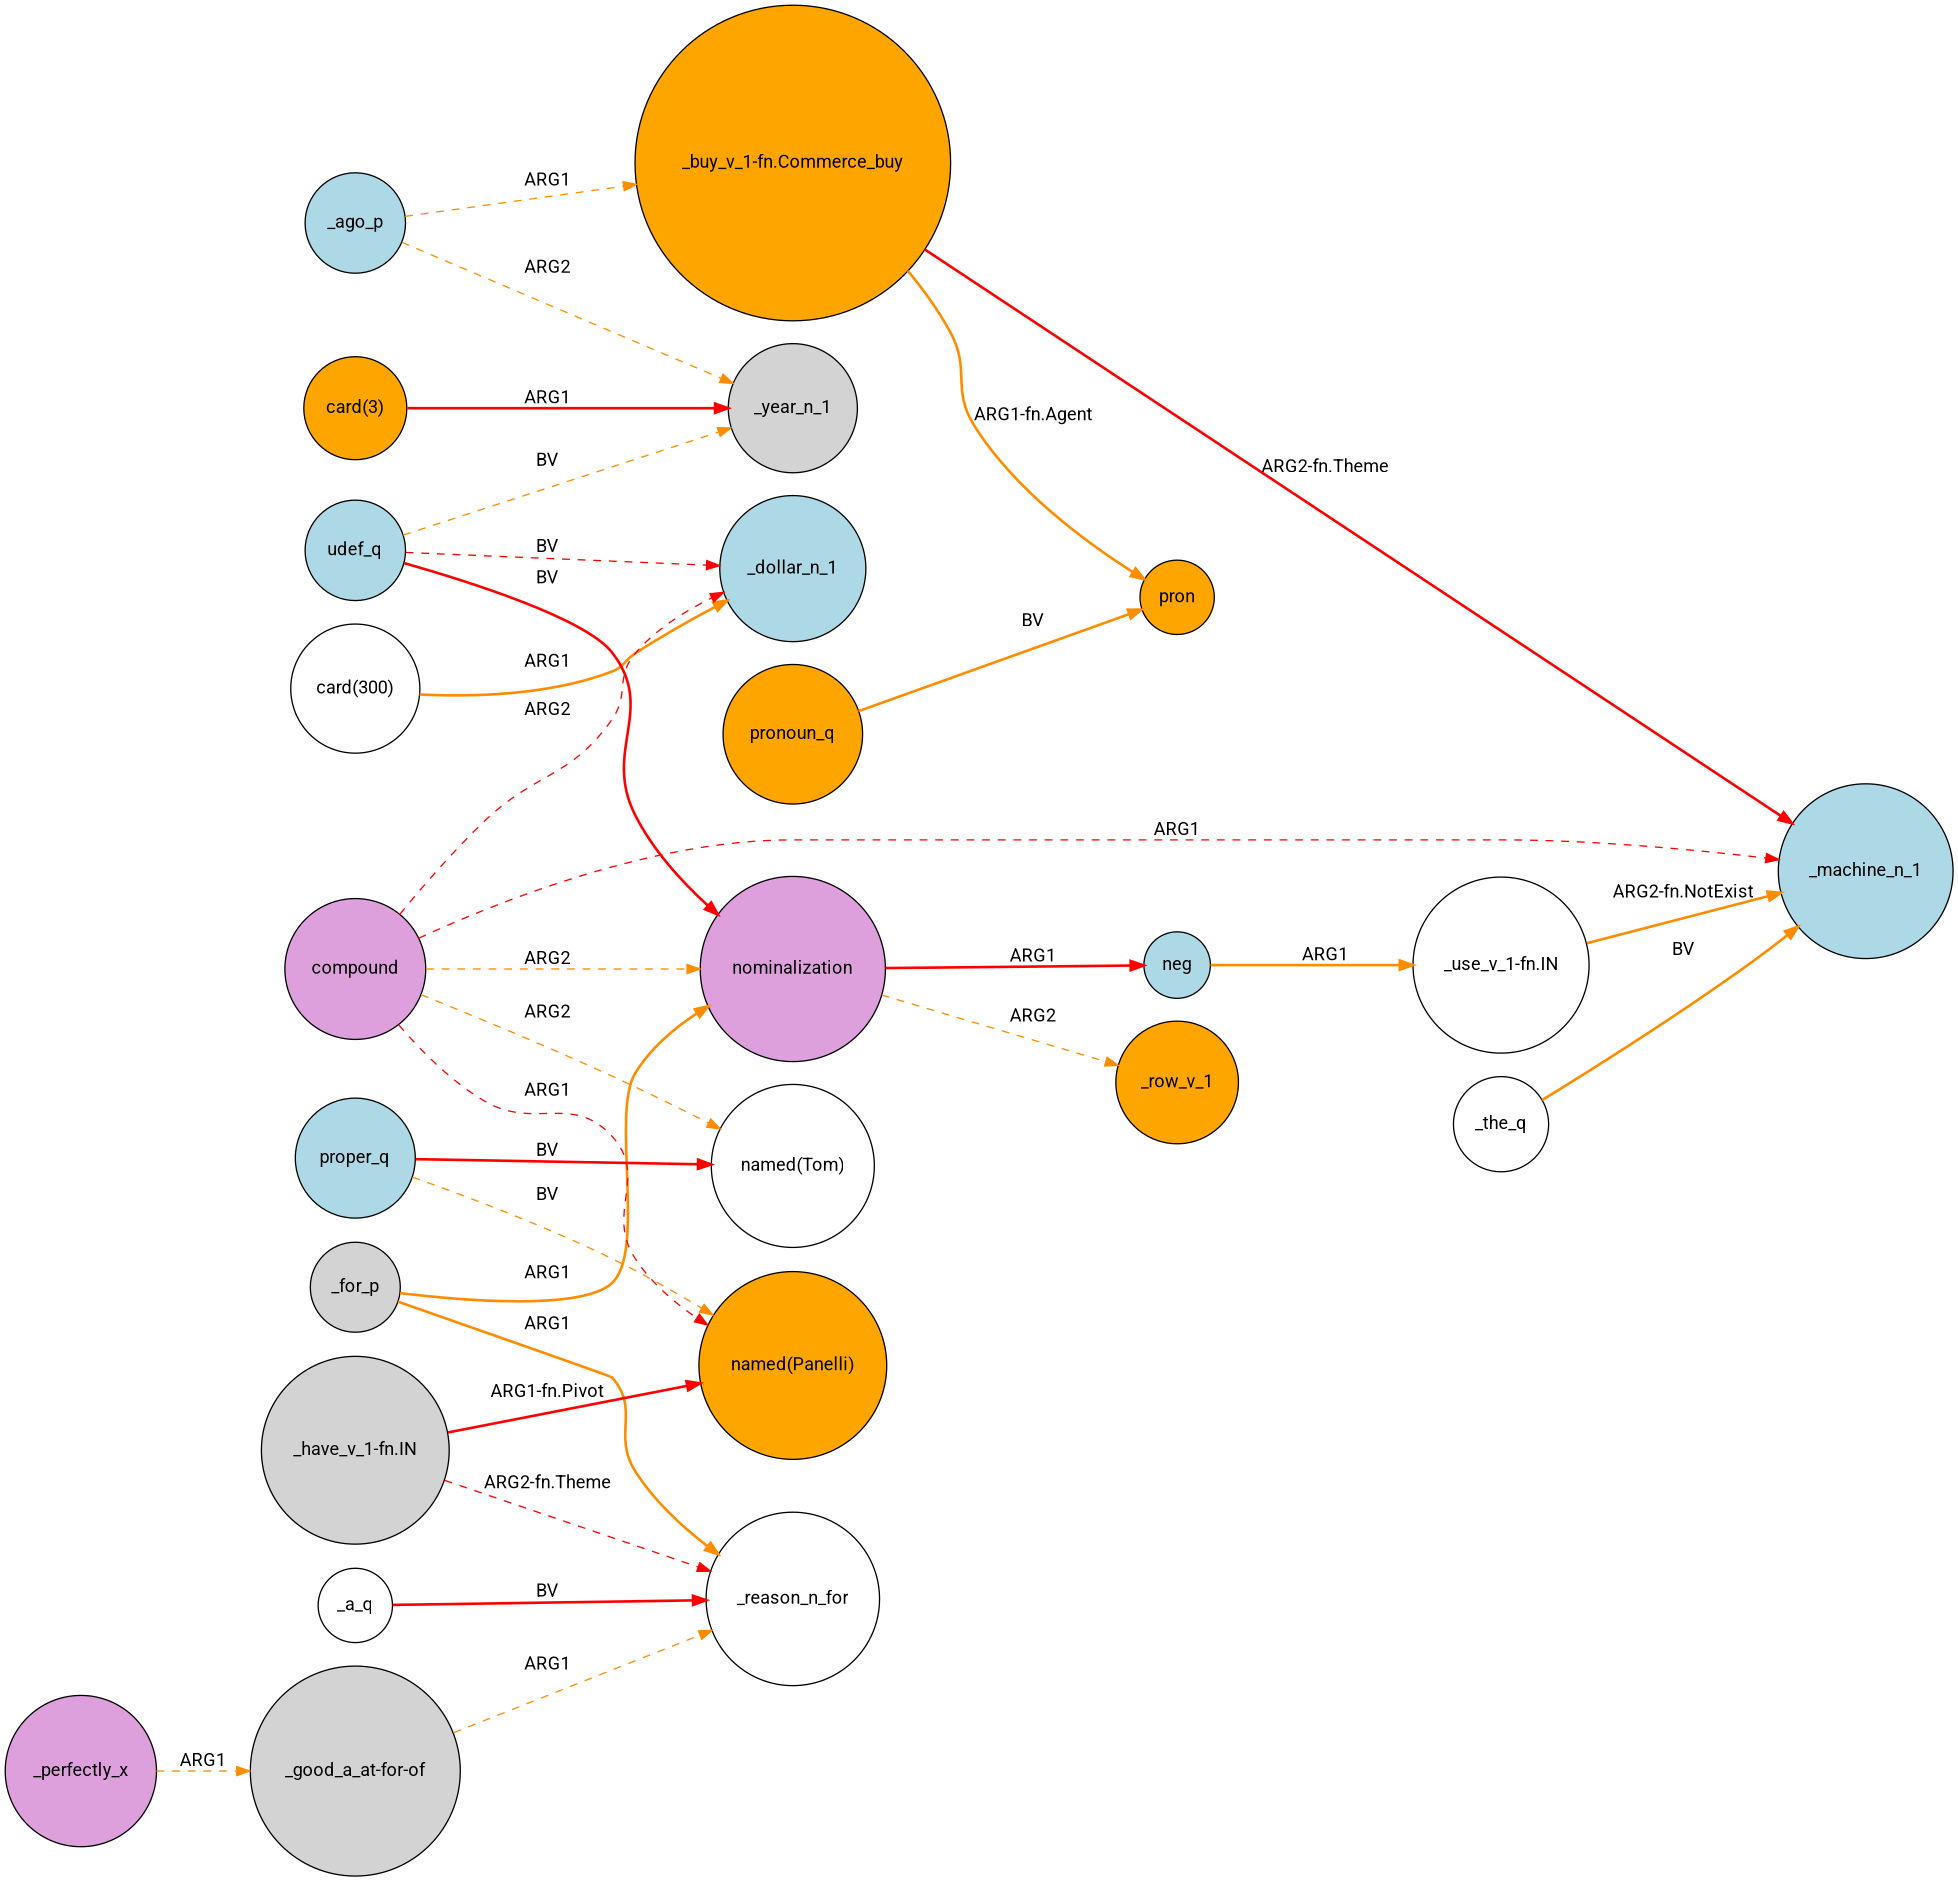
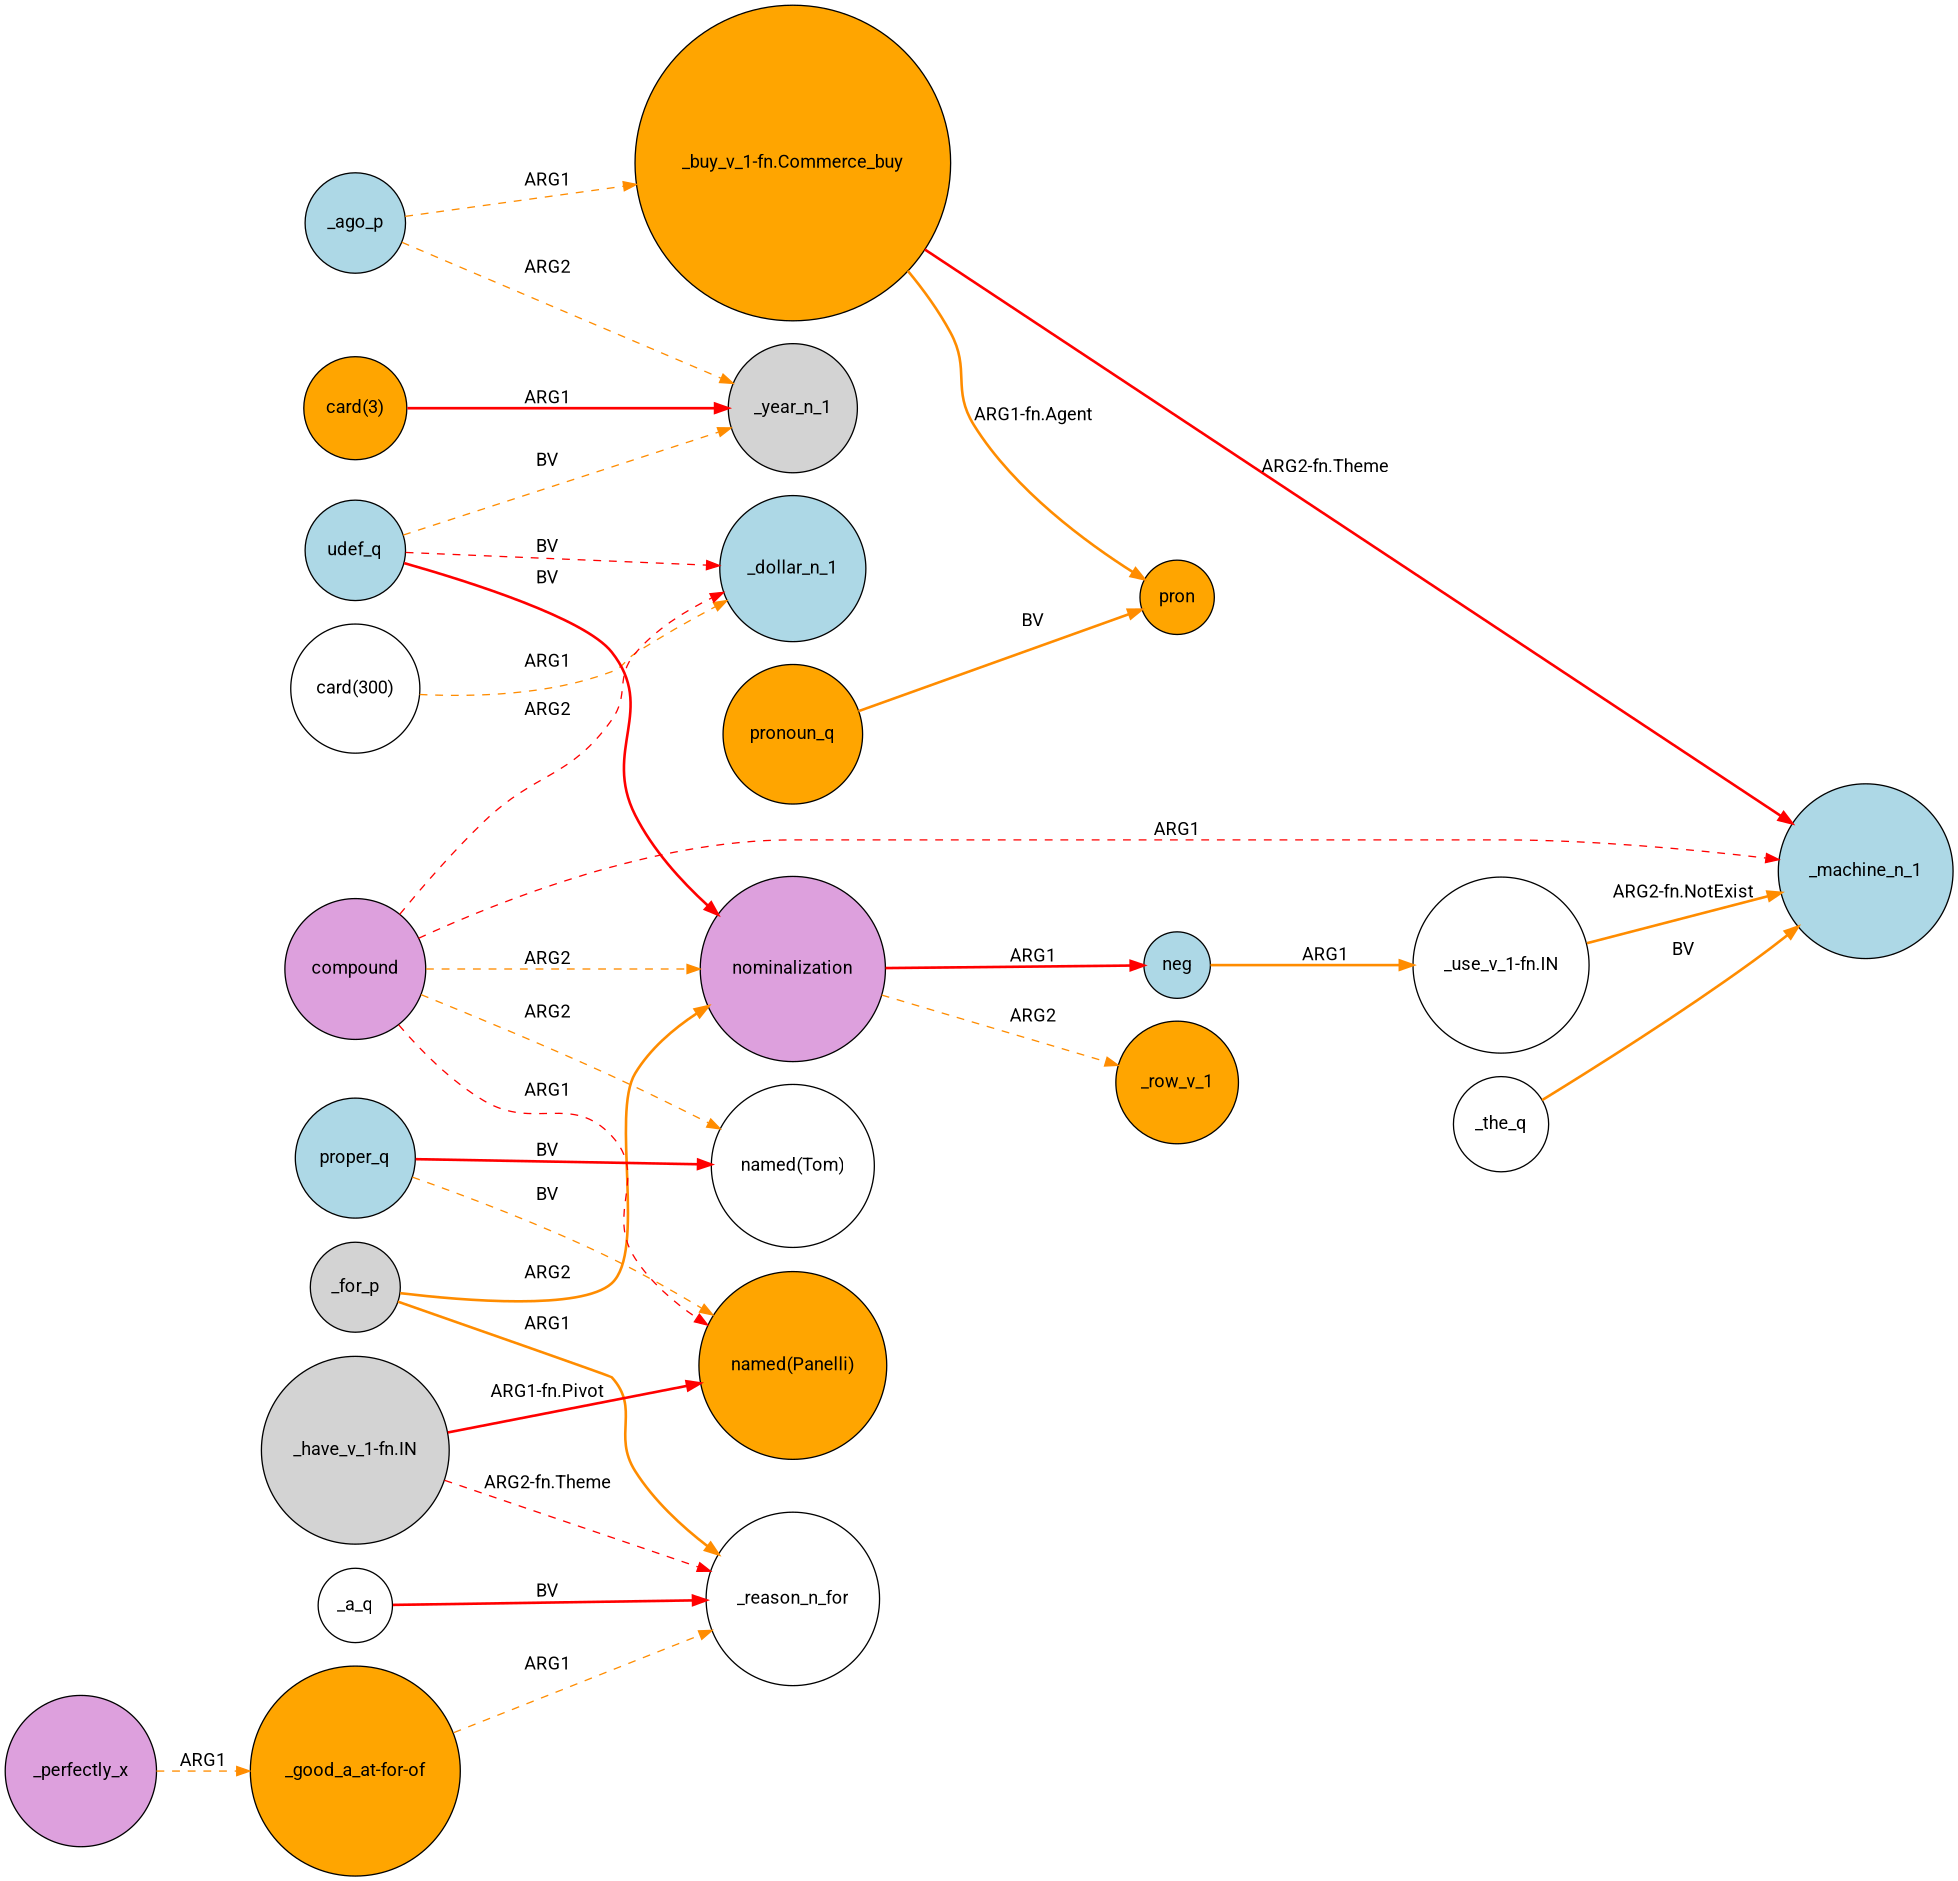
(577, 682) -> (577, 682)
(548, 1274) -> (548, 1274)
(355, 1771) -> (355, 1771)
